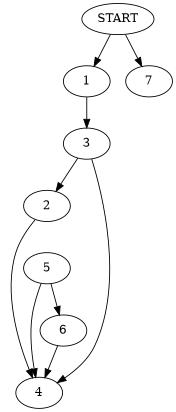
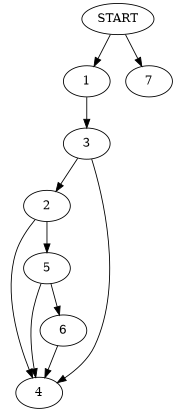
none -> (47, 233)
